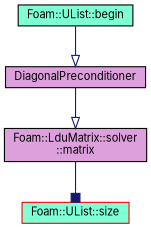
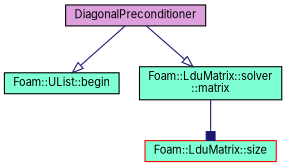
(76, 41) -> (103, 46)
(76, 145) -> (211, 83)
(76, 213) -> (211, 151)
